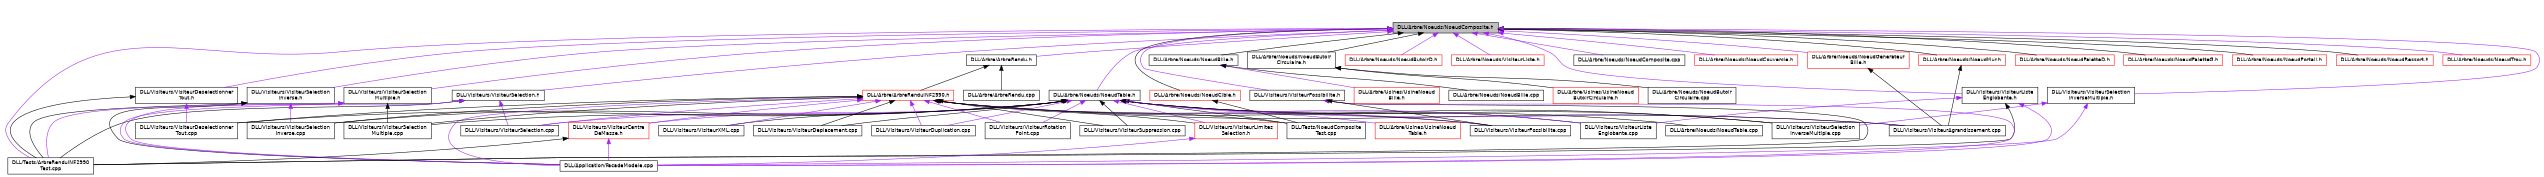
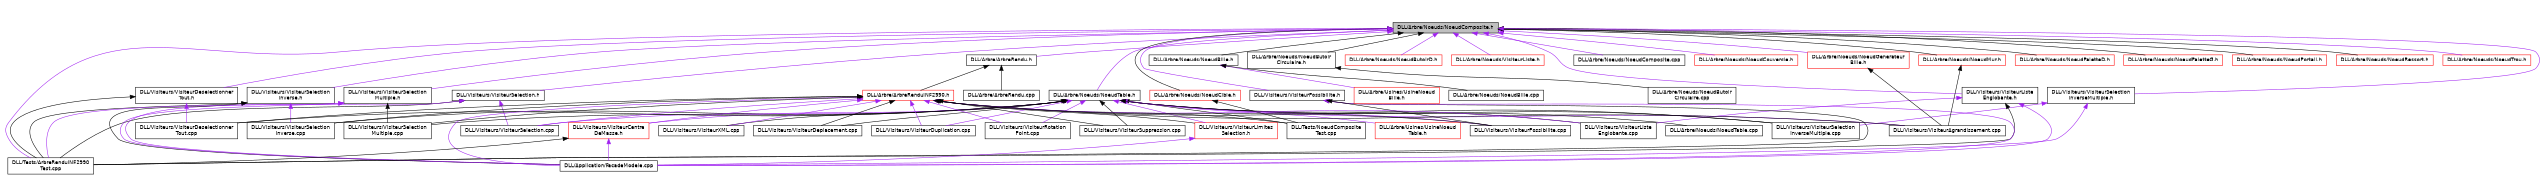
(1596, 95) -> none
